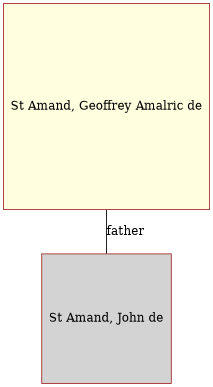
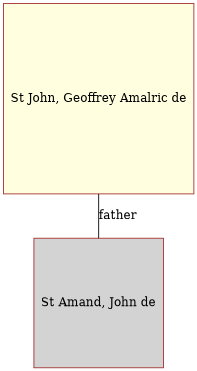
(107, 107) -> (99, 99)
